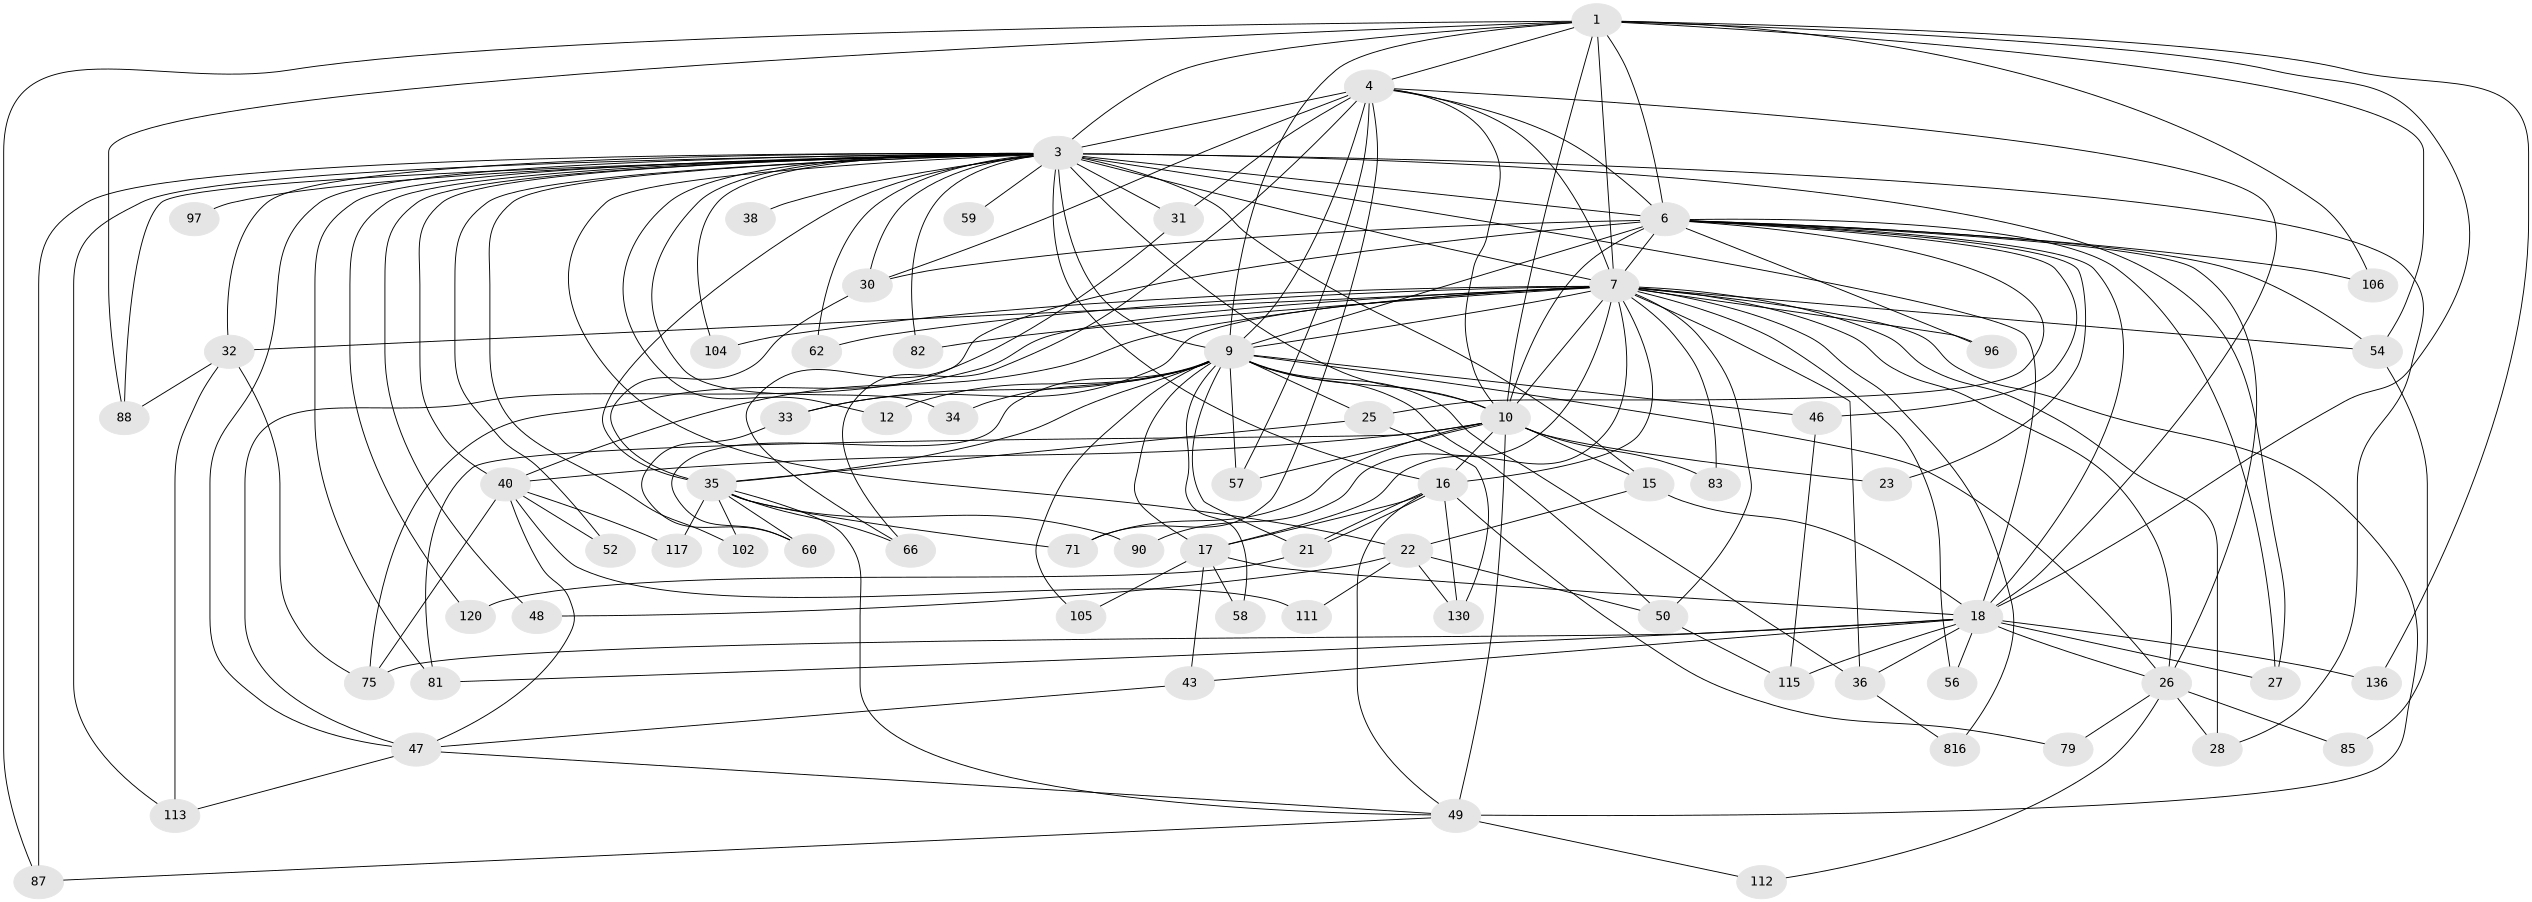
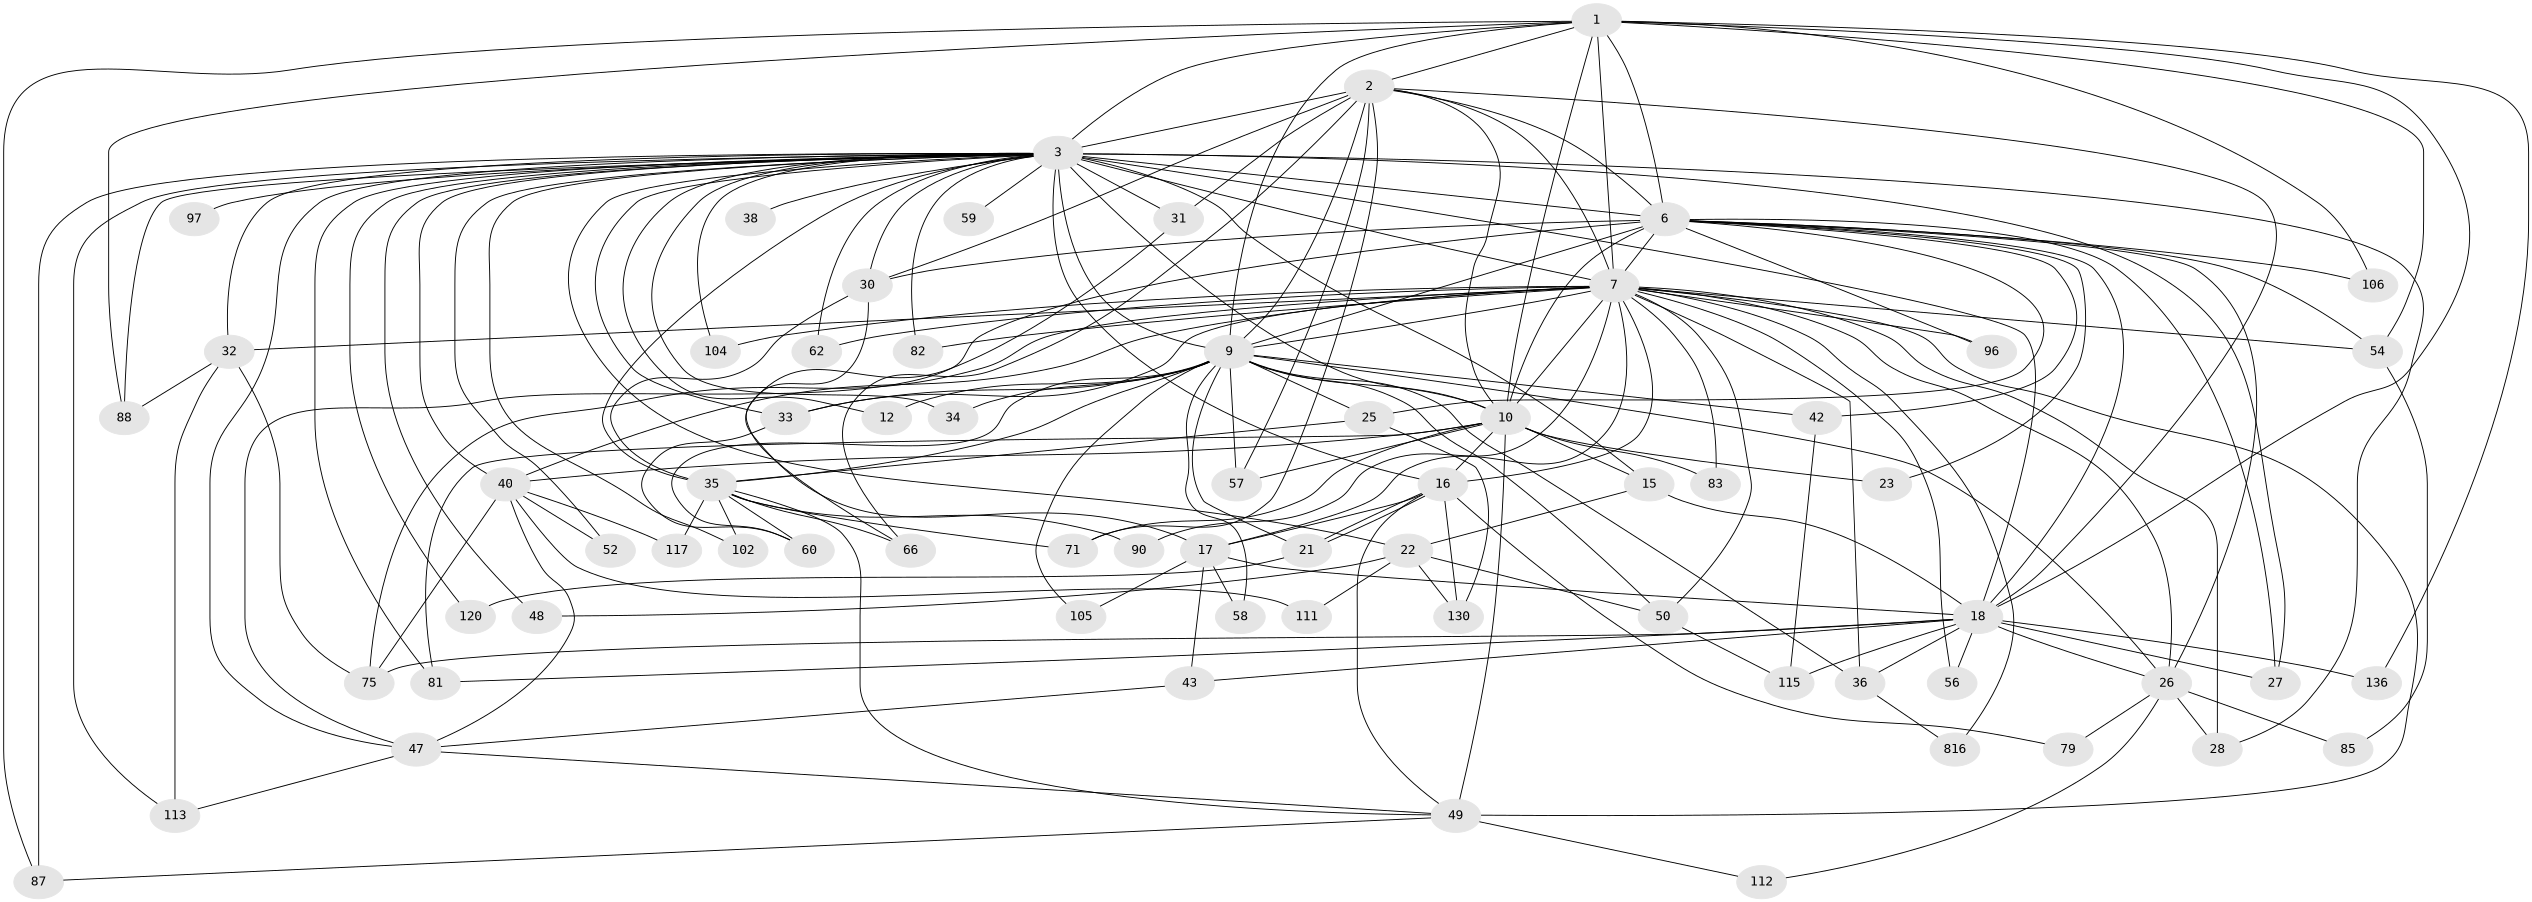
(1369, 87) -> (1369, 87)
none -> (672, 190)
(1817, 418) -> (1817, 418)
(1139, 462) -> (852, 507)
